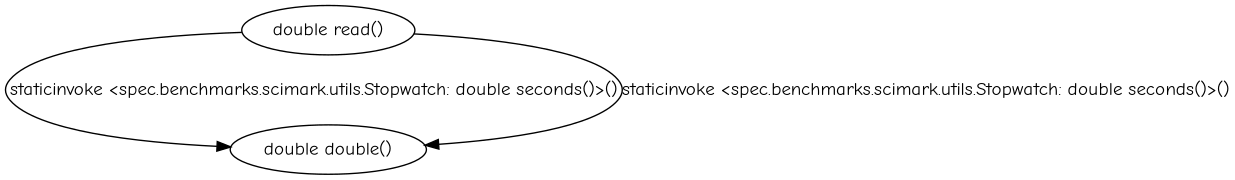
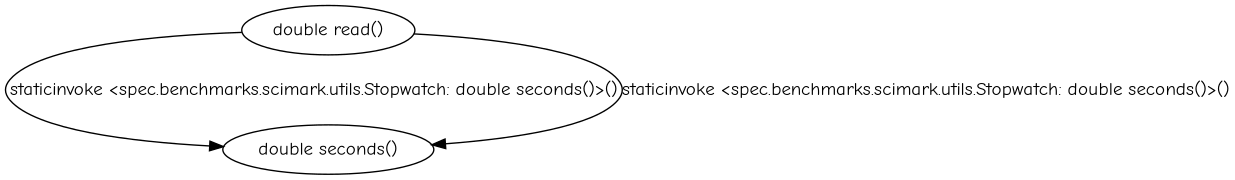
(328, 150) -> (328, 150)
